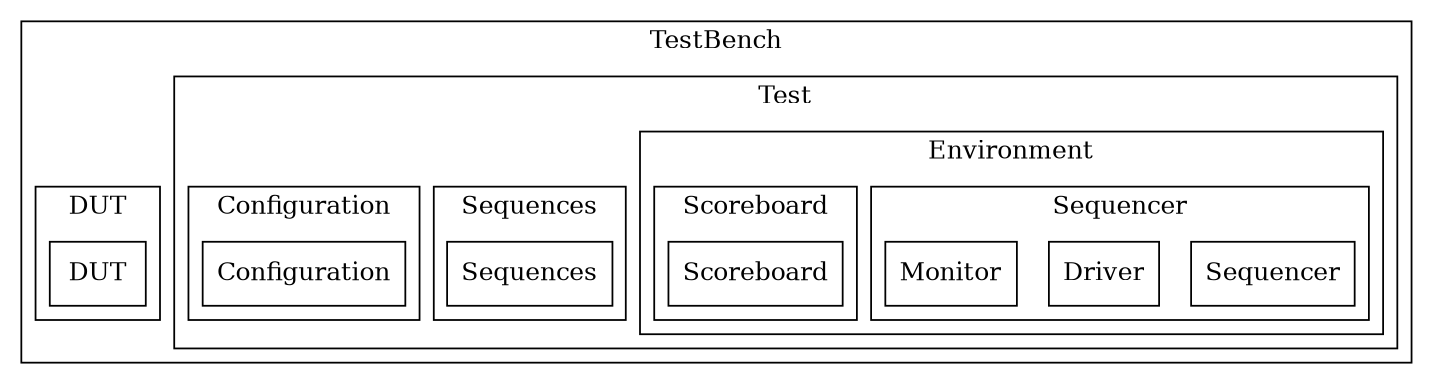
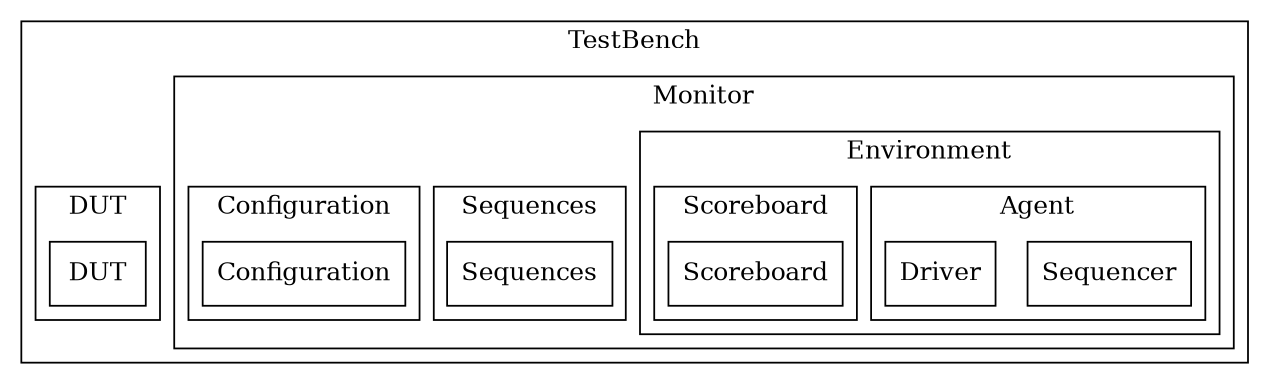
(786, 97) -> (704, 97)
(1120, 207) -> (1038, 207)
(951, 274) -> none
